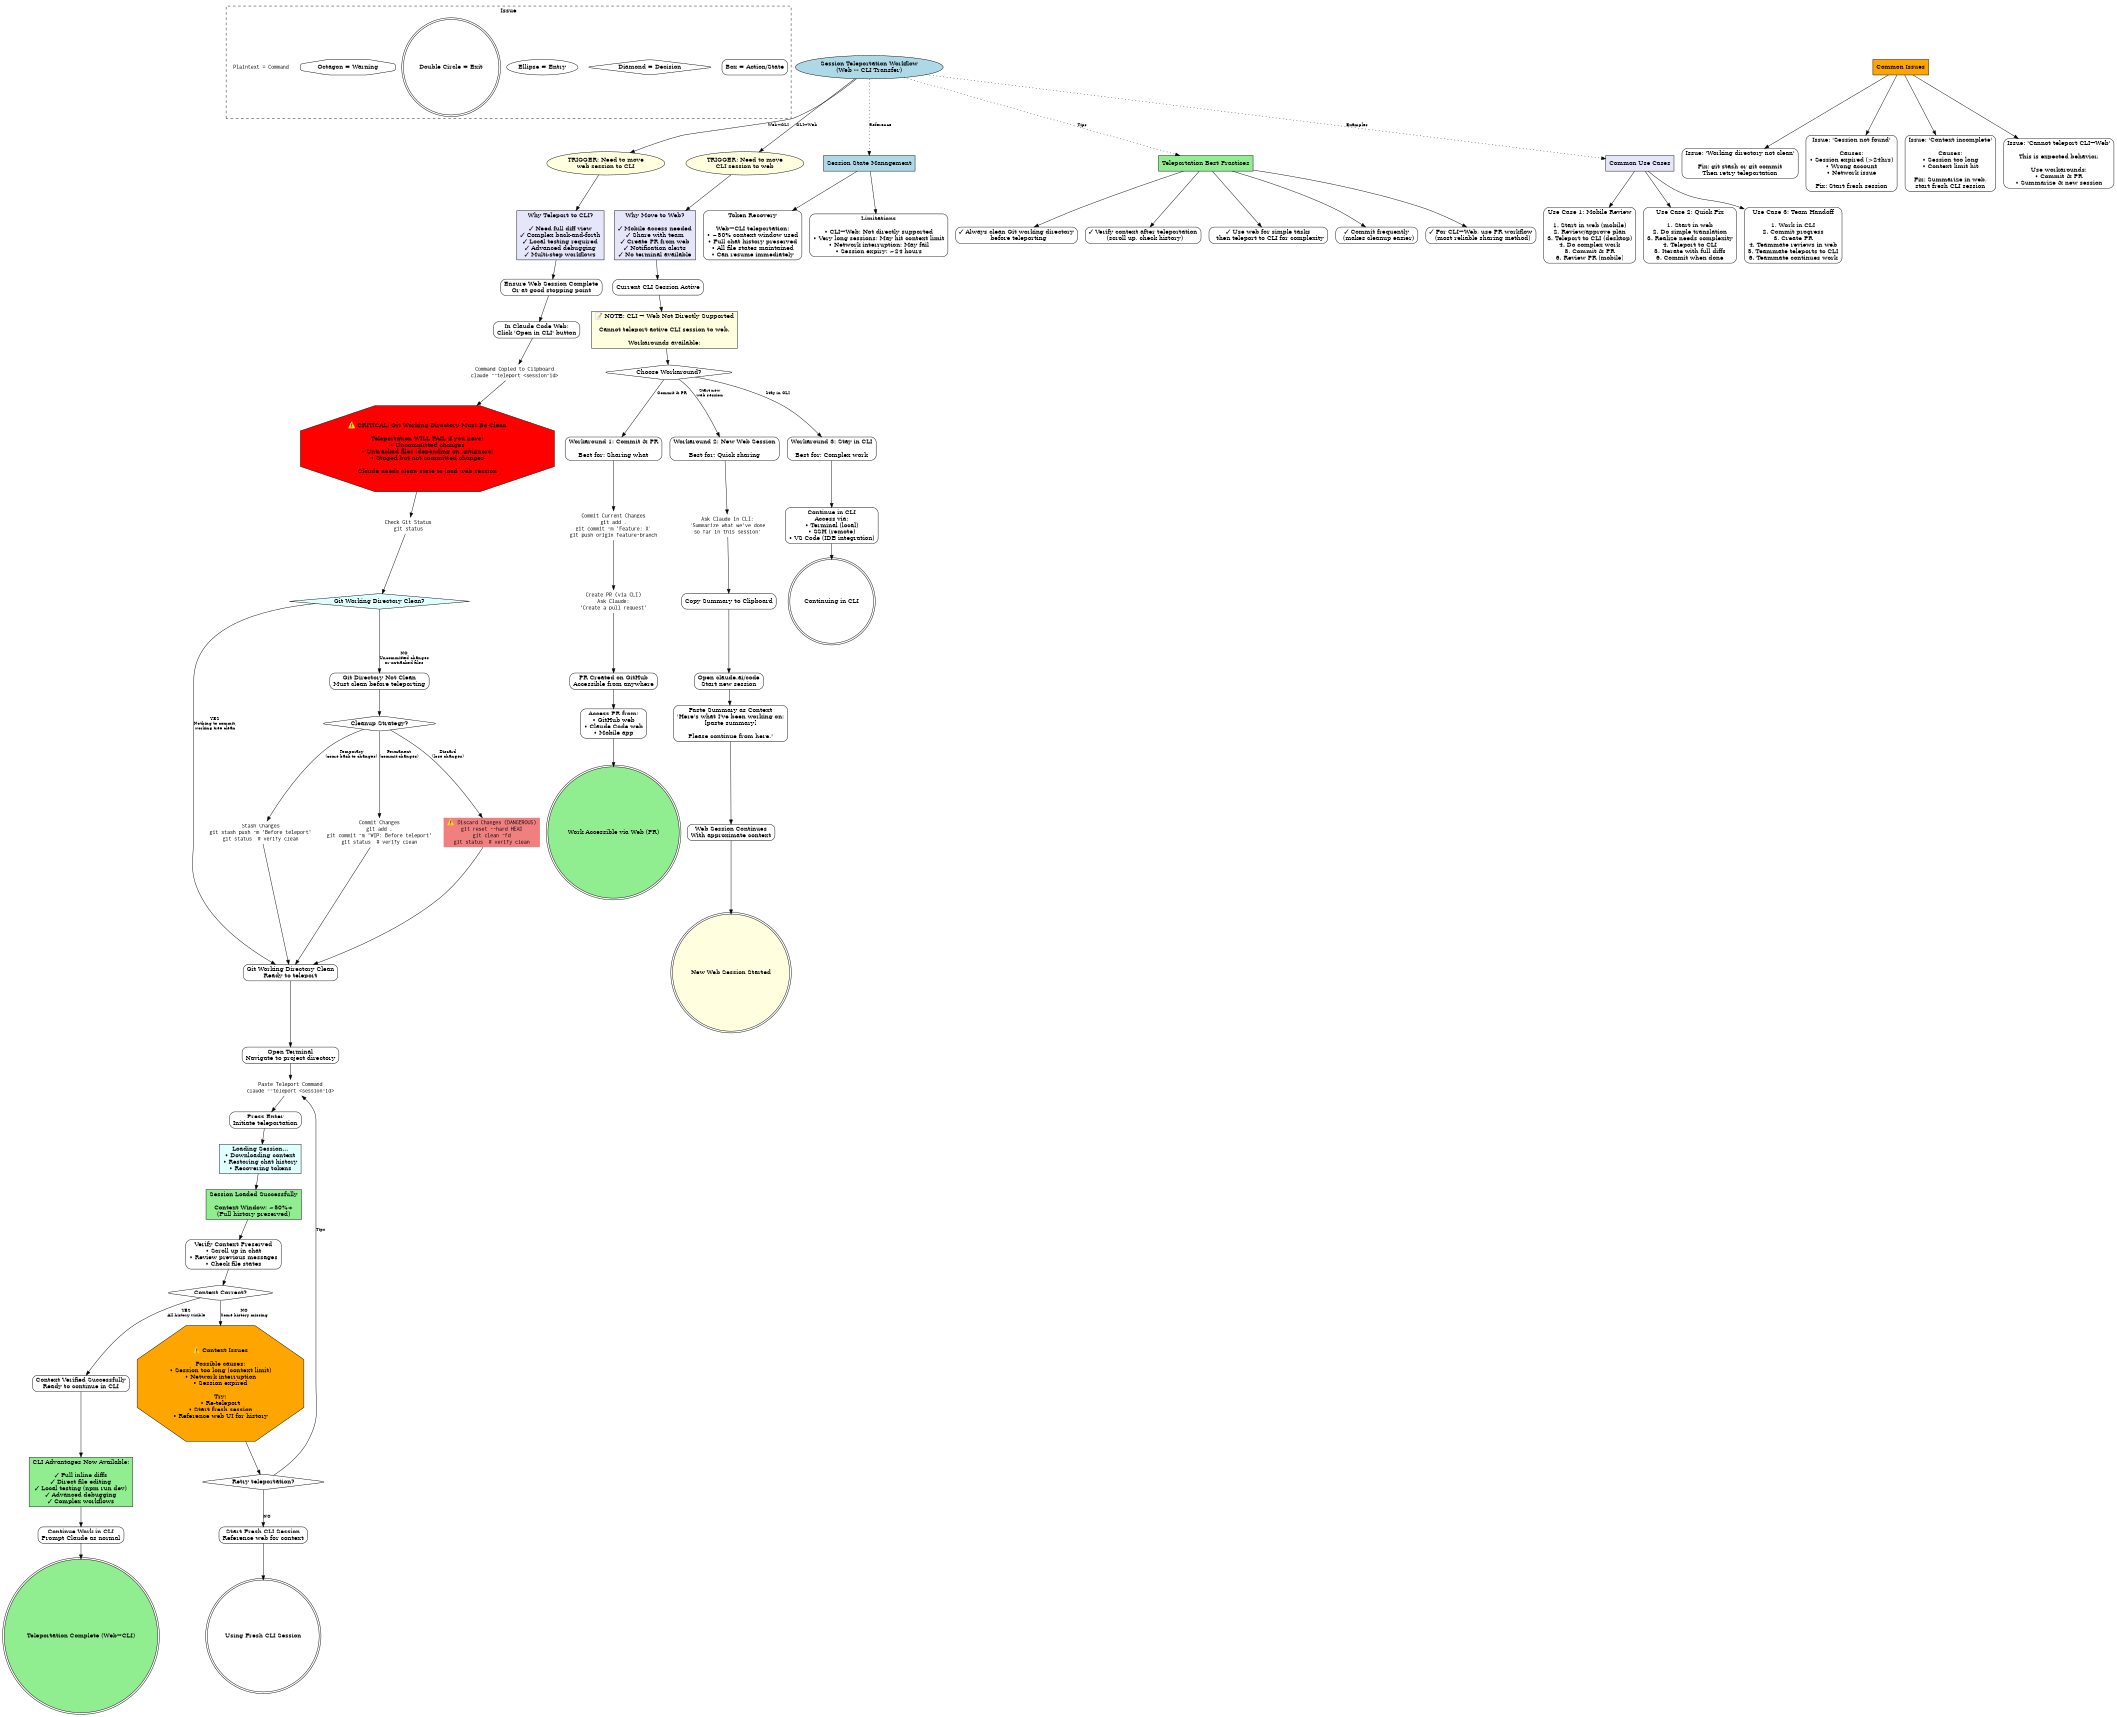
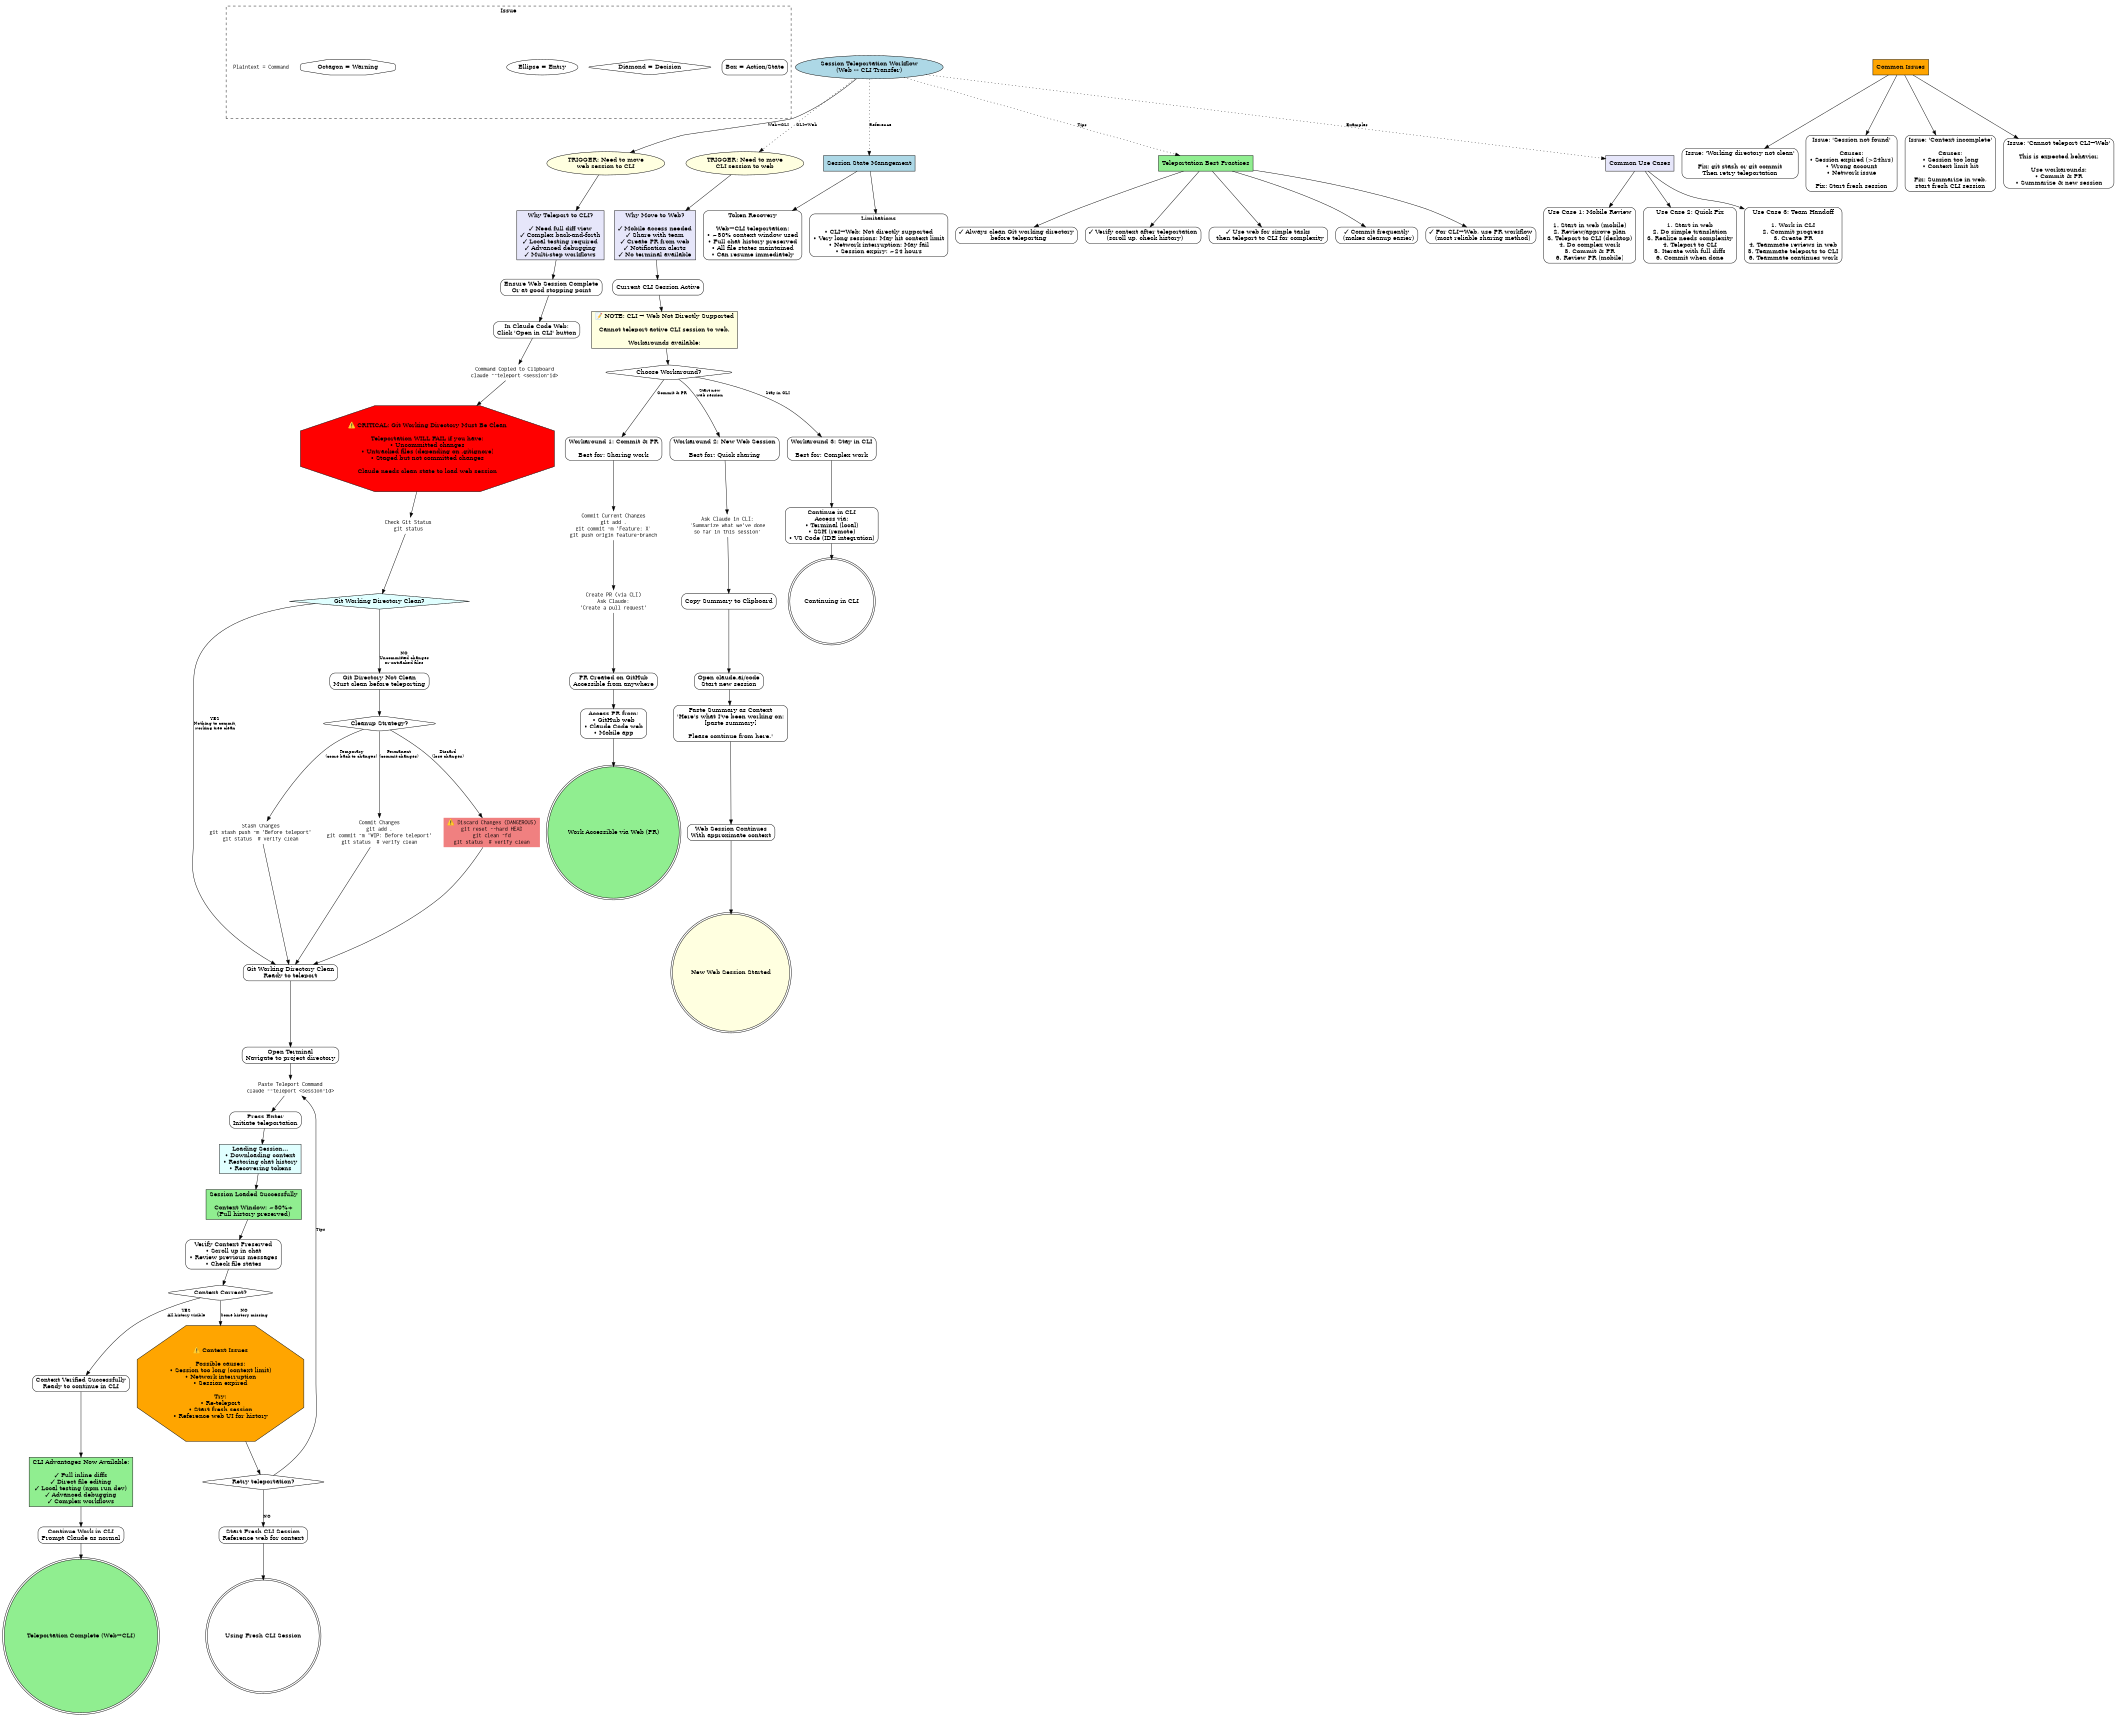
(451, 67) -> none
(809, 114) -> (809, 114)
(614, 449) -> (614, 449)
